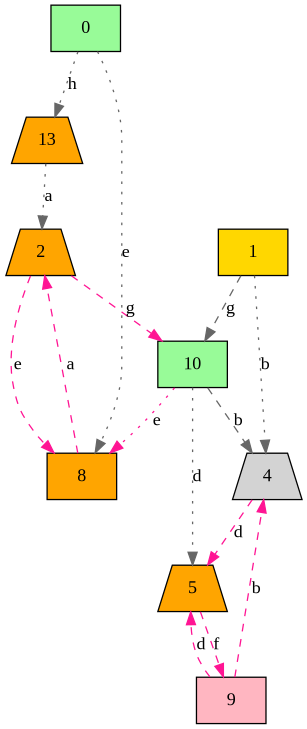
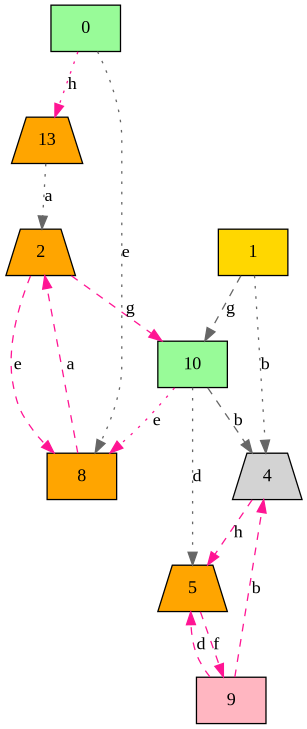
(69, 78) -> (69, 78)
(238, 532) -> (238, 532)
